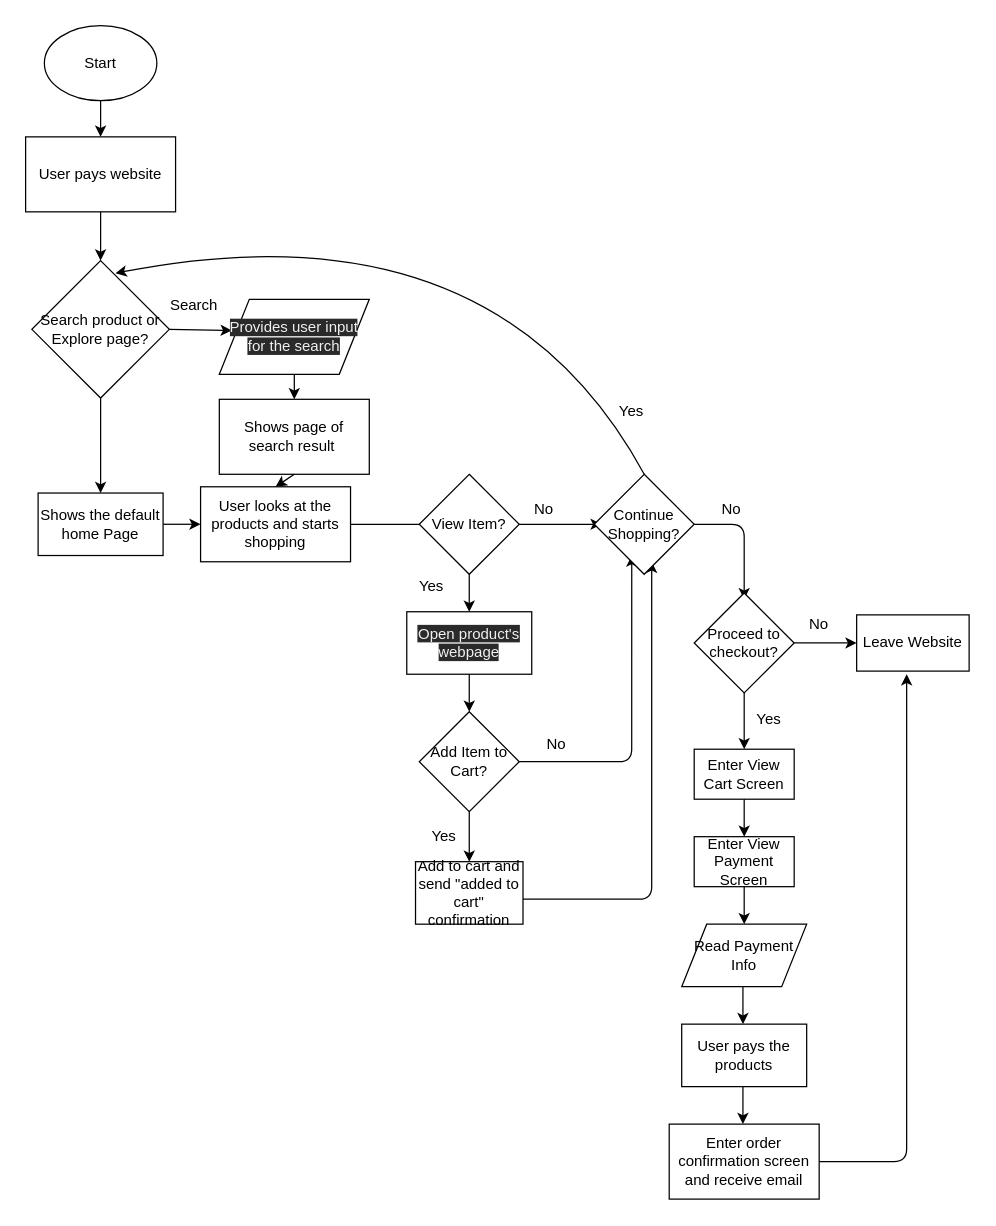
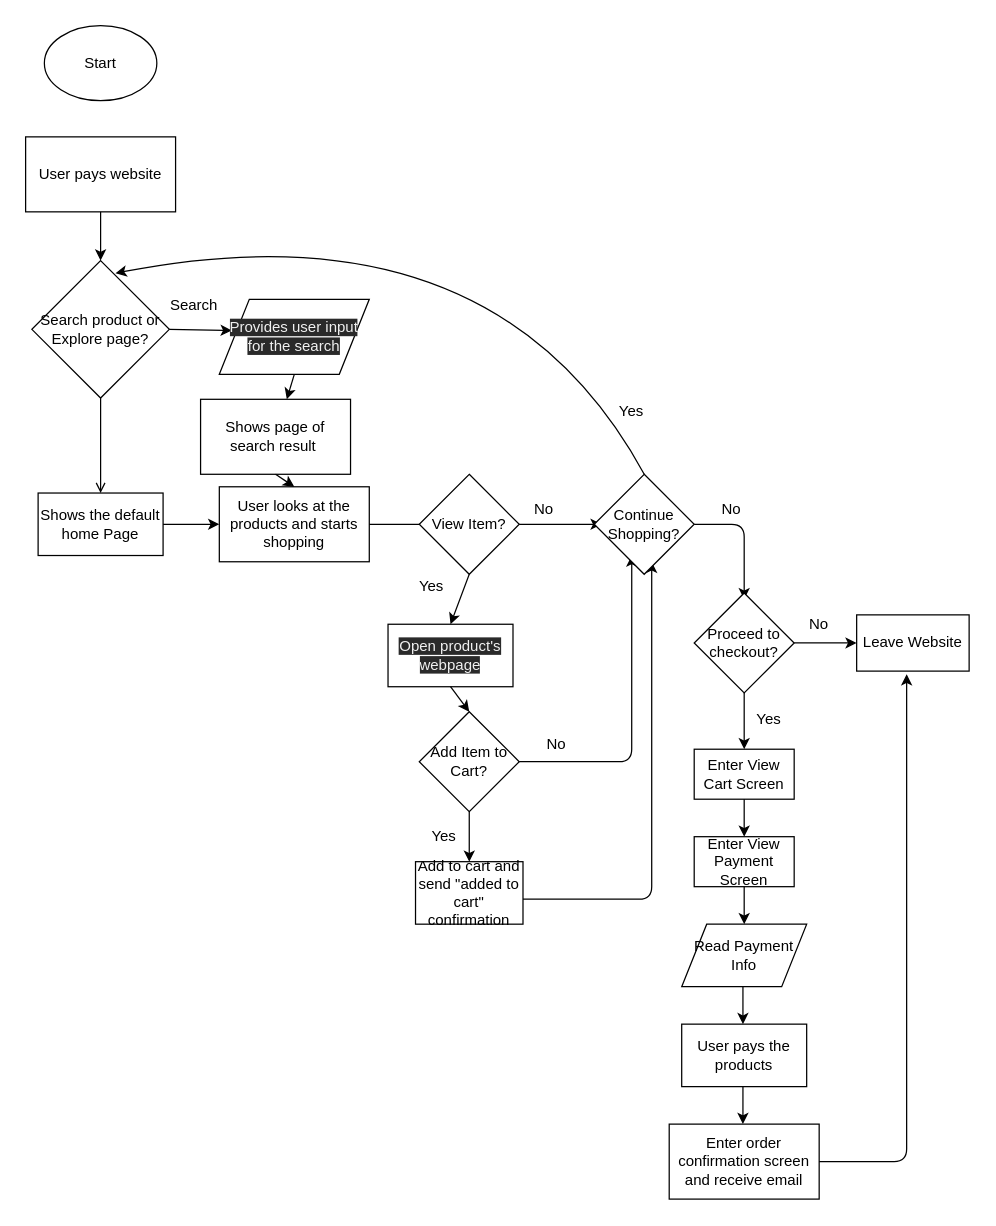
(101, 115) -> none
(294, 437) -> (276, 437)
(101, 483) -> (101, 485)
(276, 524) -> (294, 524)
(469, 643) -> (451, 656)
